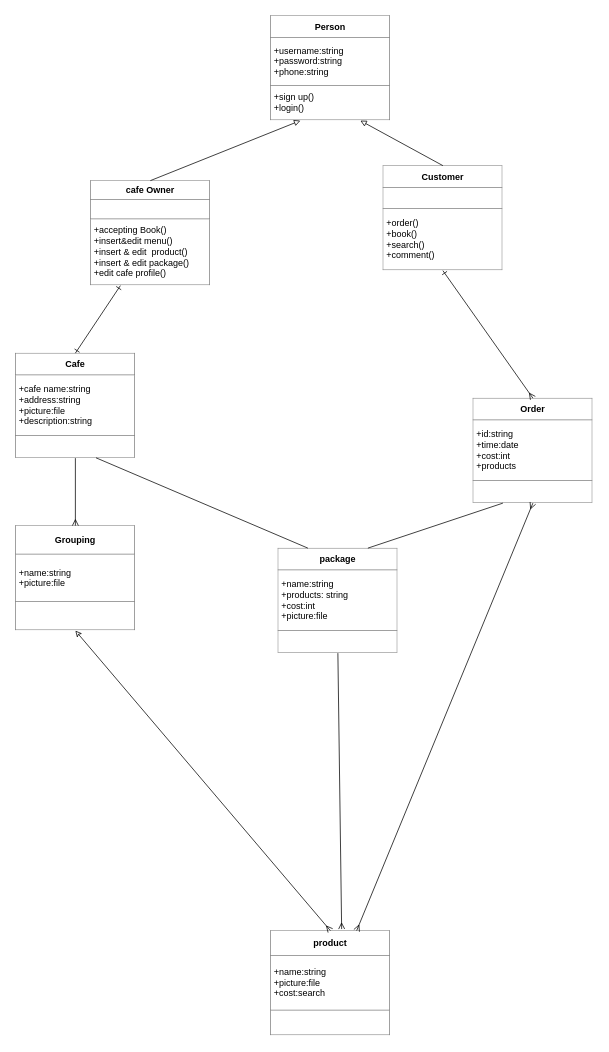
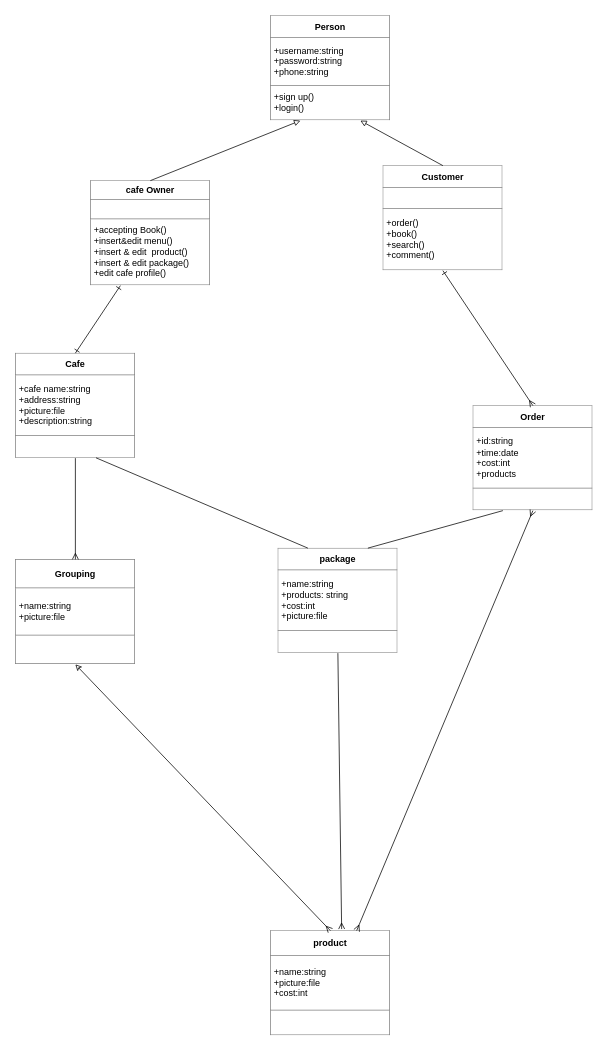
(533, 450) -> (533, 458)
(75, 578) -> (75, 612)
(330, 952) -> (330, 952)
